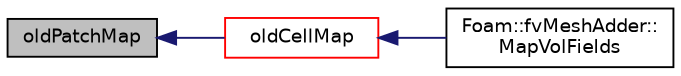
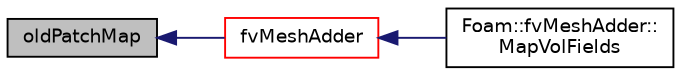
(302, 38) -> (302, 38)
